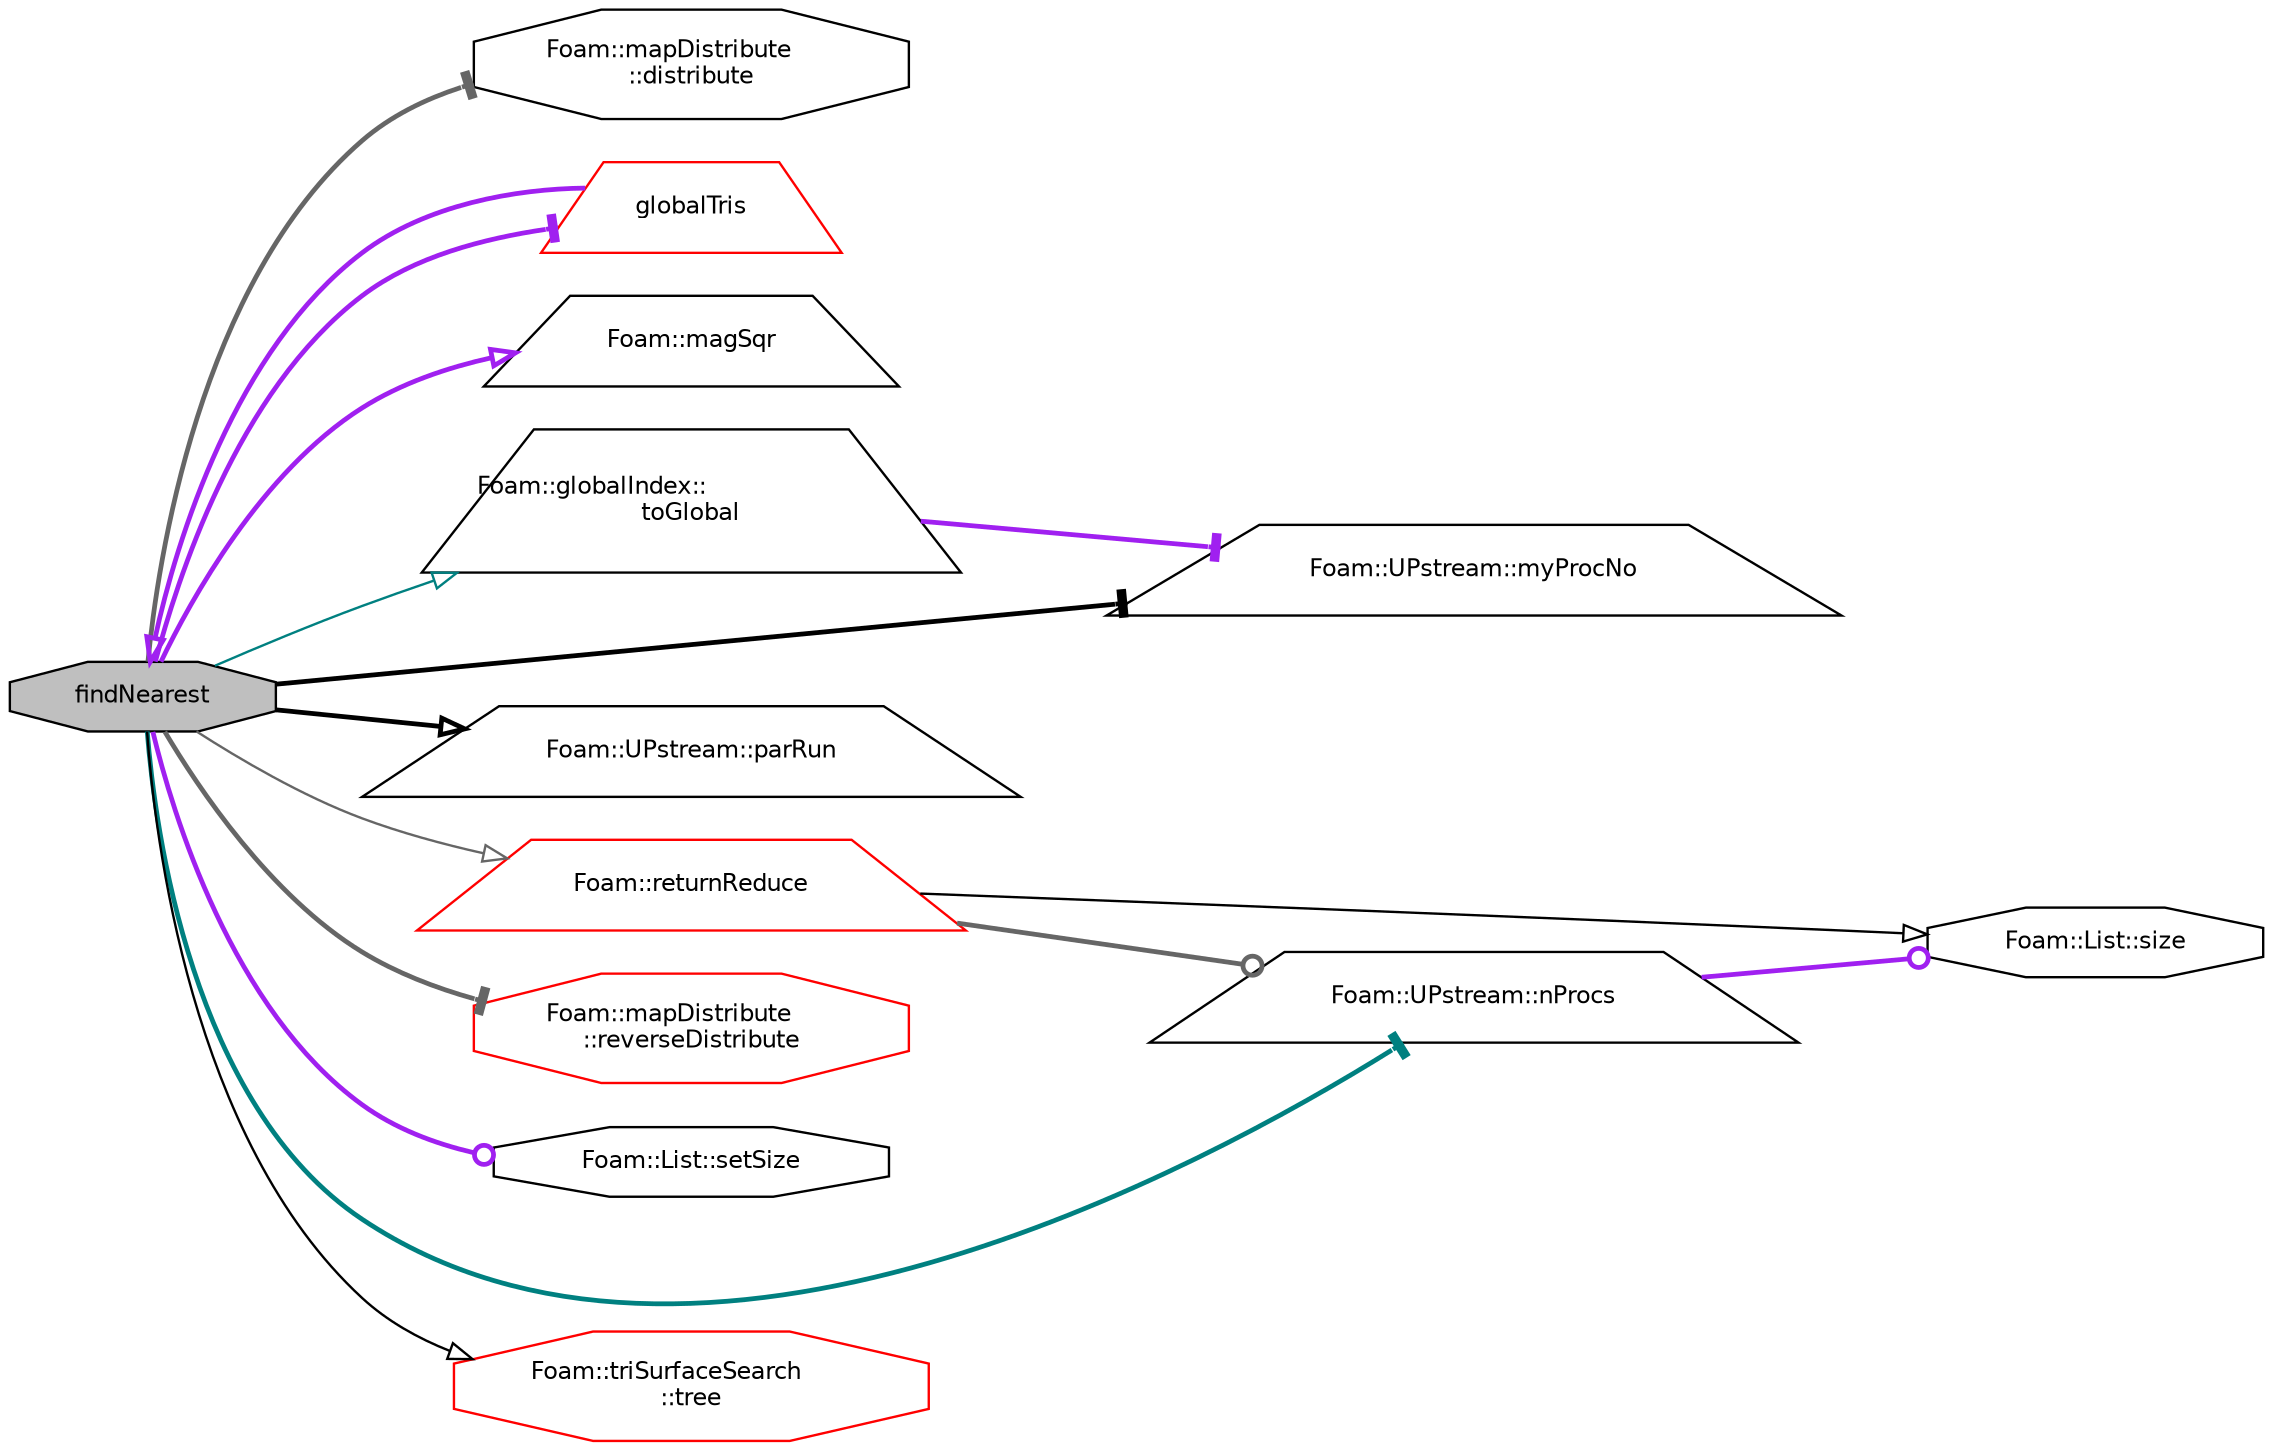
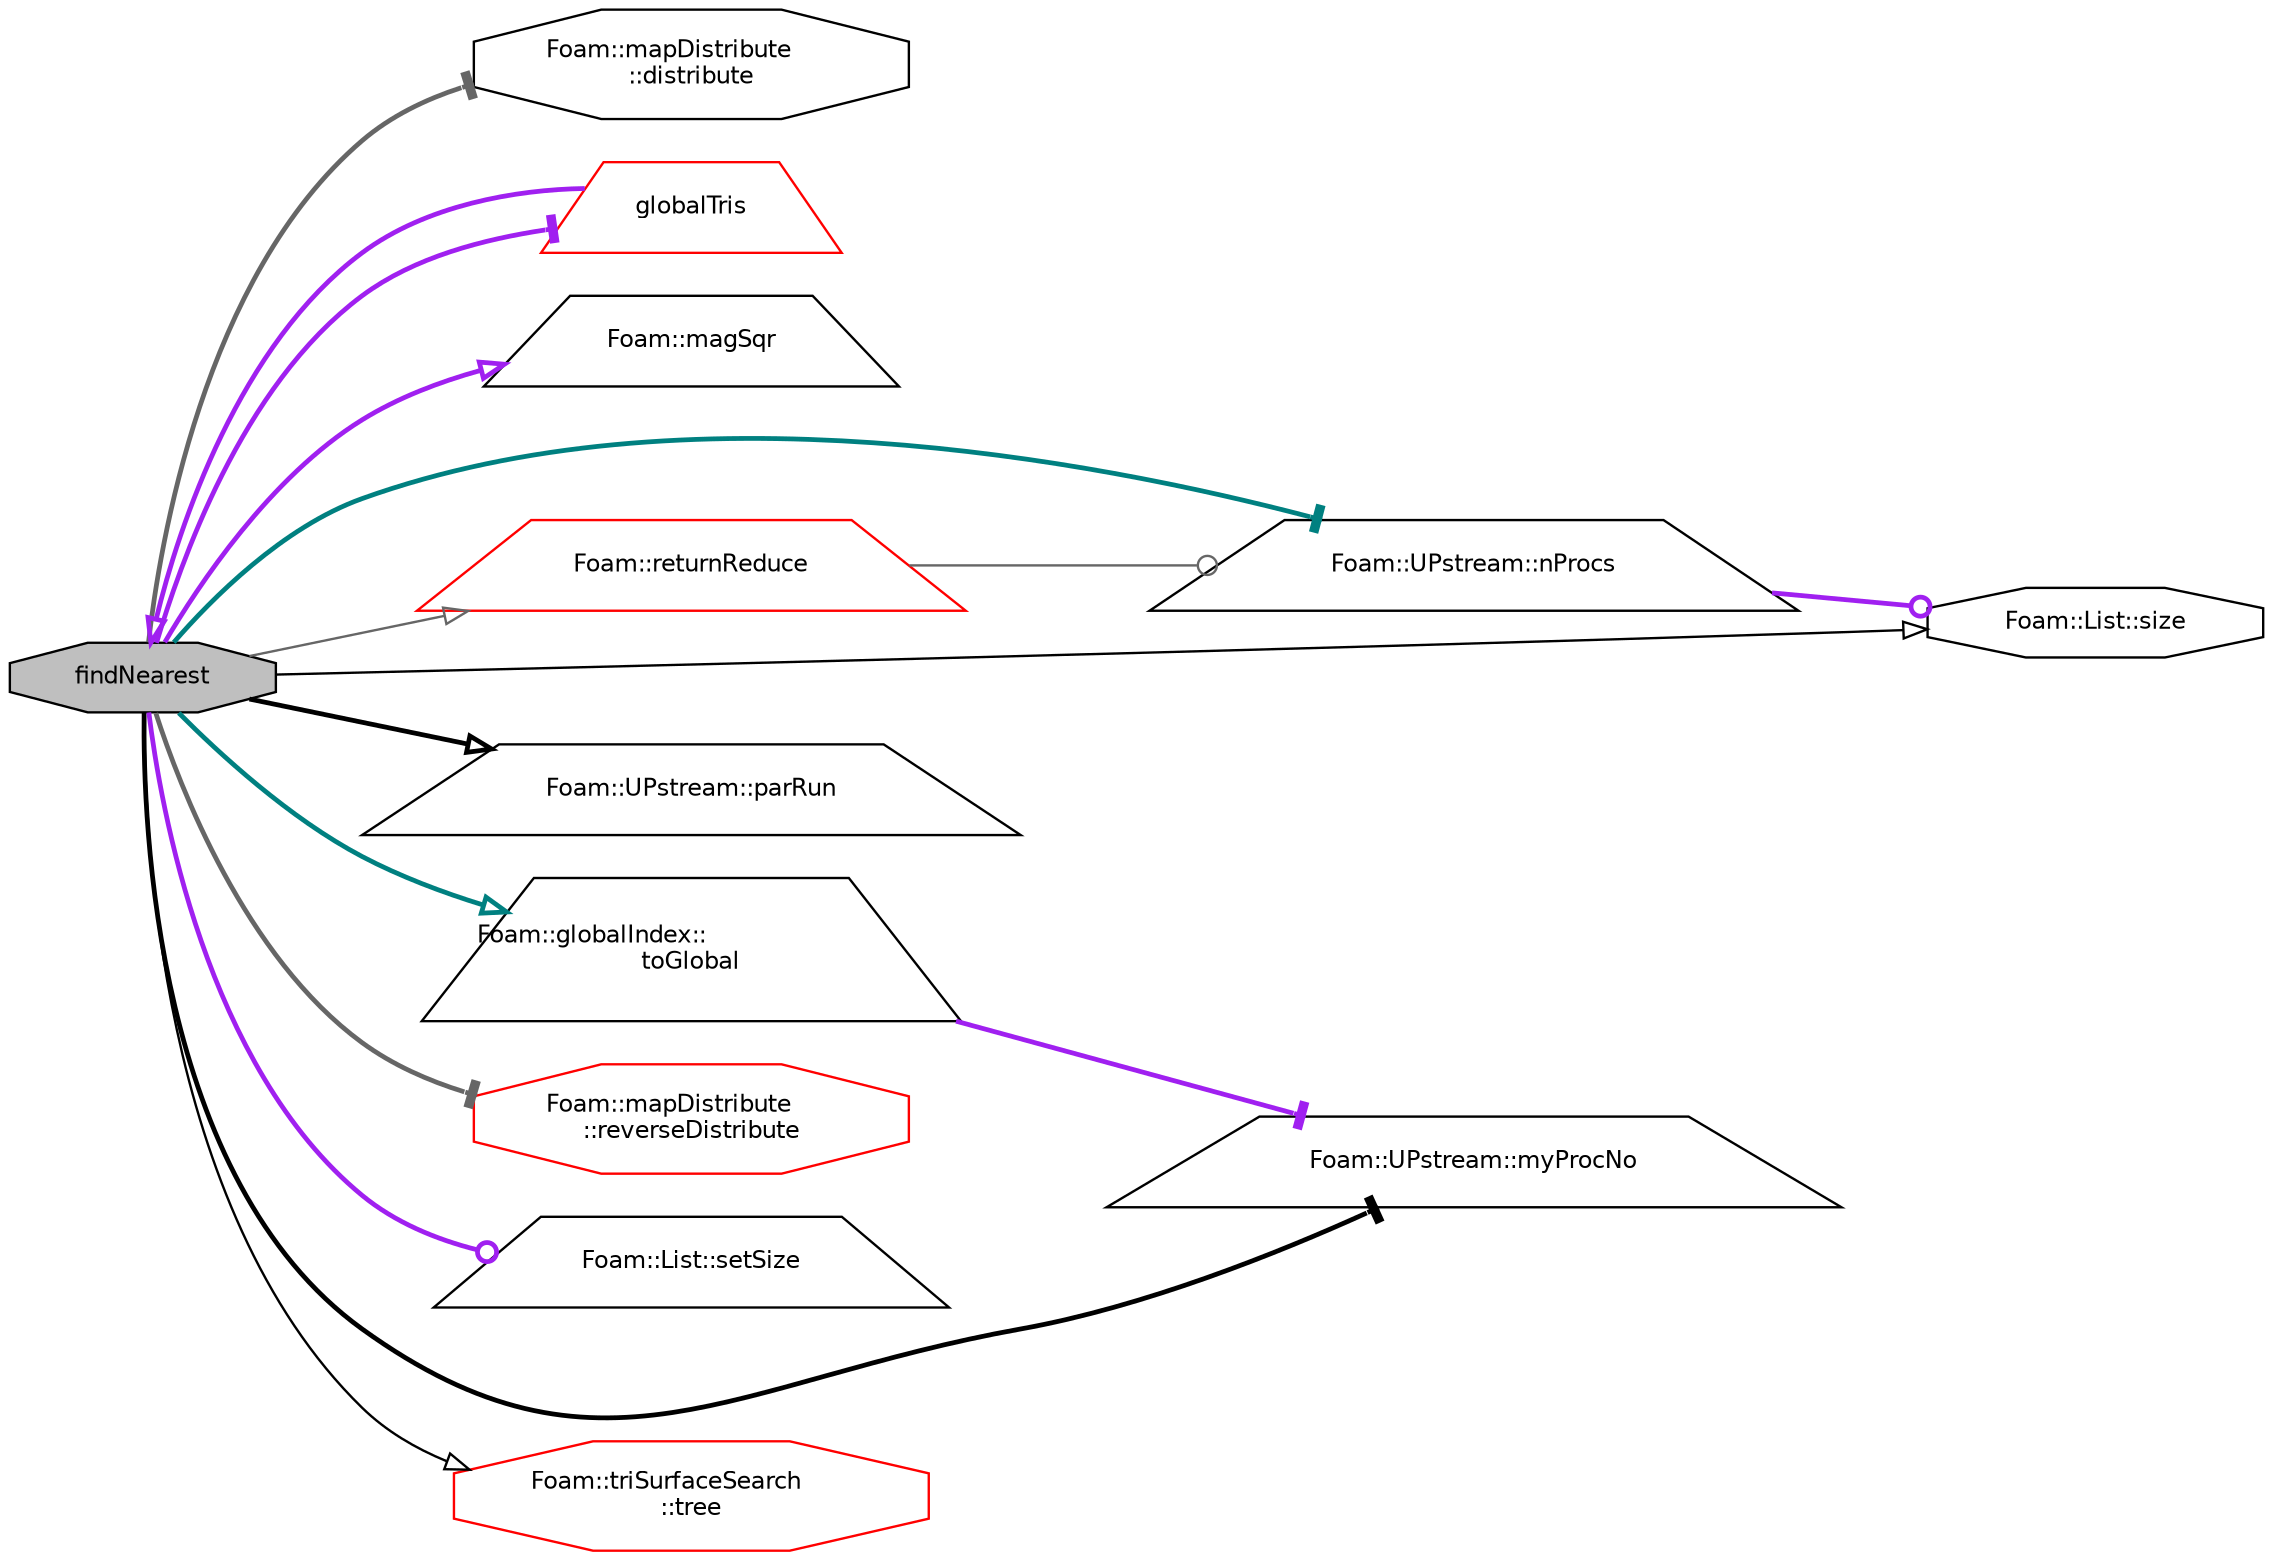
(323, 621) -> (318, 830)
(1412, 913) -> (1090, 654)
(1100, 944) -> (1053, 565)
(691, 1162) -> (691, 1262)
